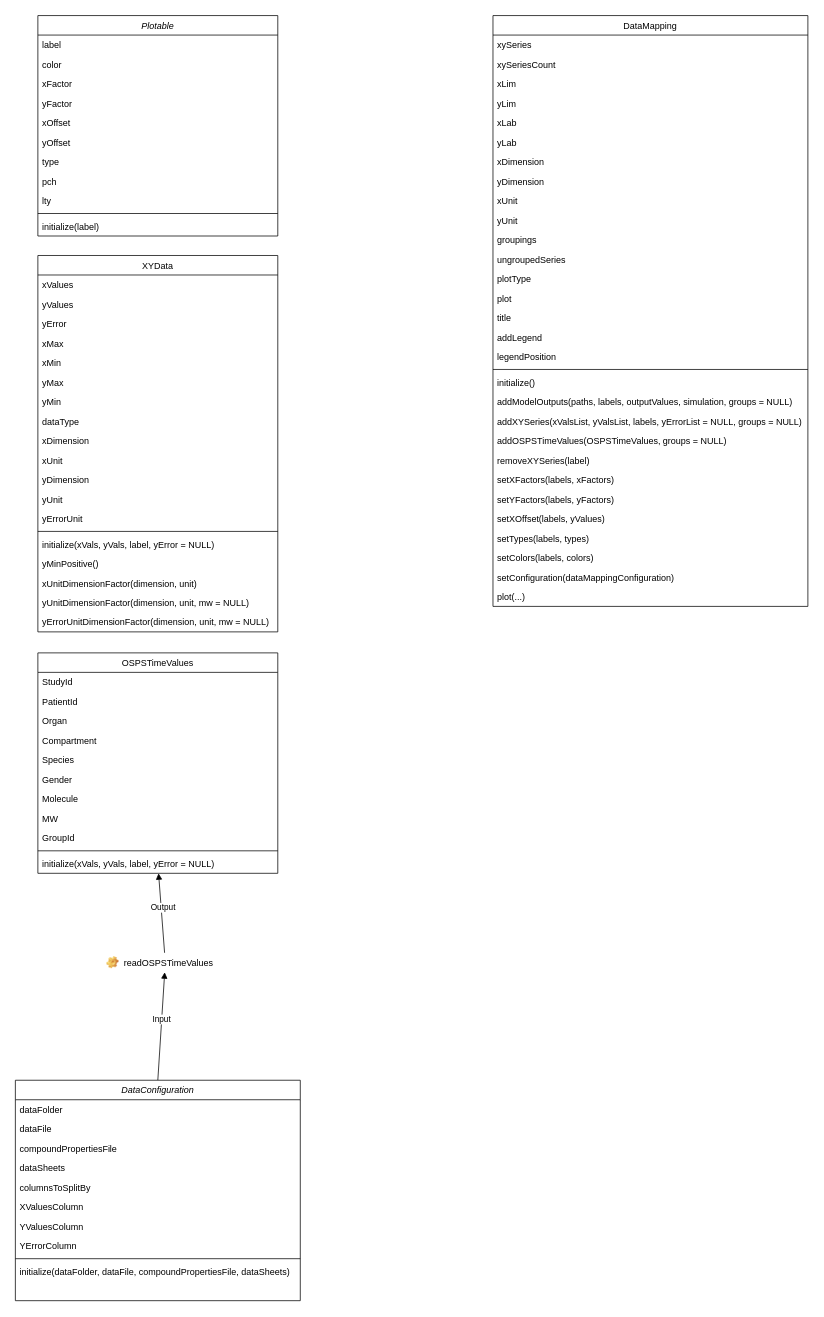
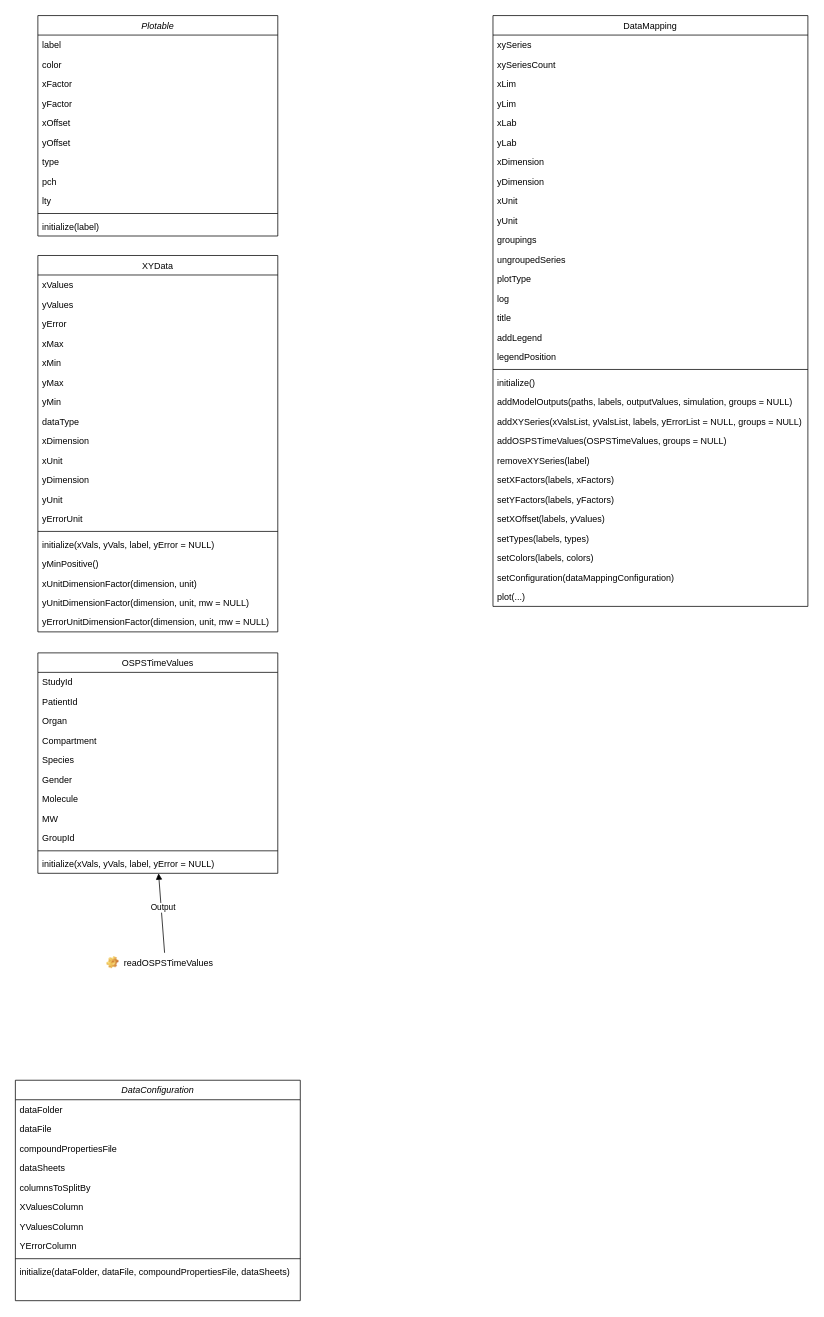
(506, 299) -> (504, 299)
(161, 1027) -> none
